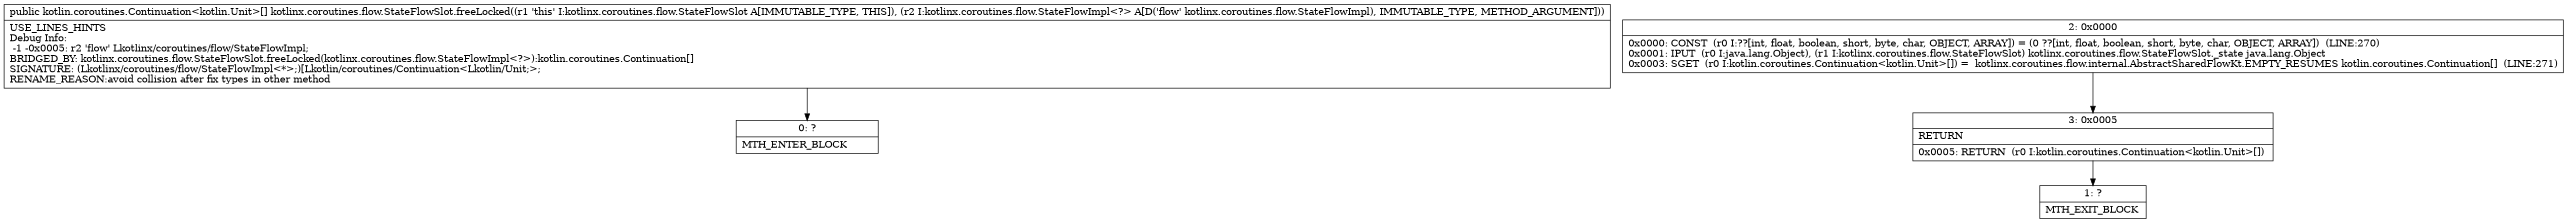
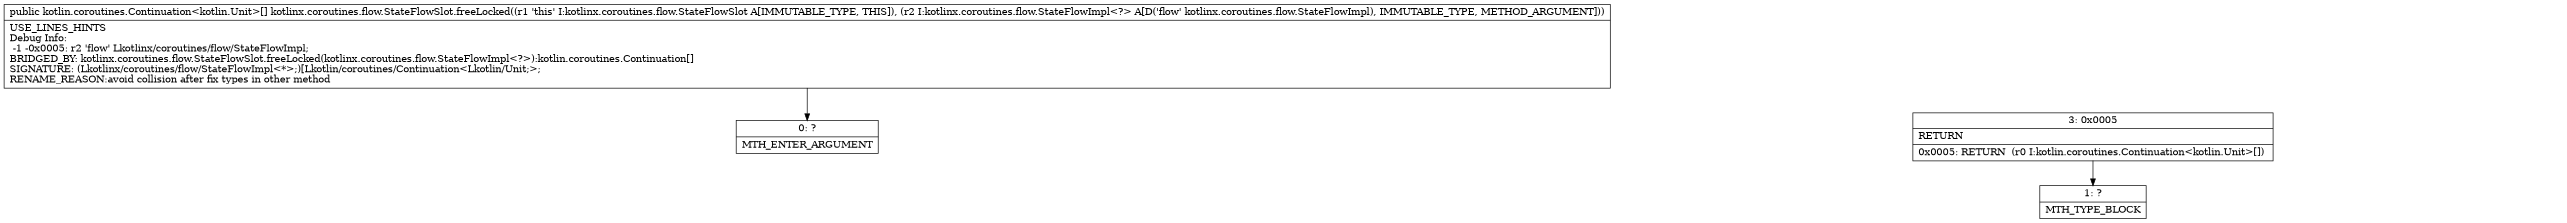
(2093, 46) -> none
(795, 145) -> (807, 145)
(2092, 210) -> (2093, 210)
